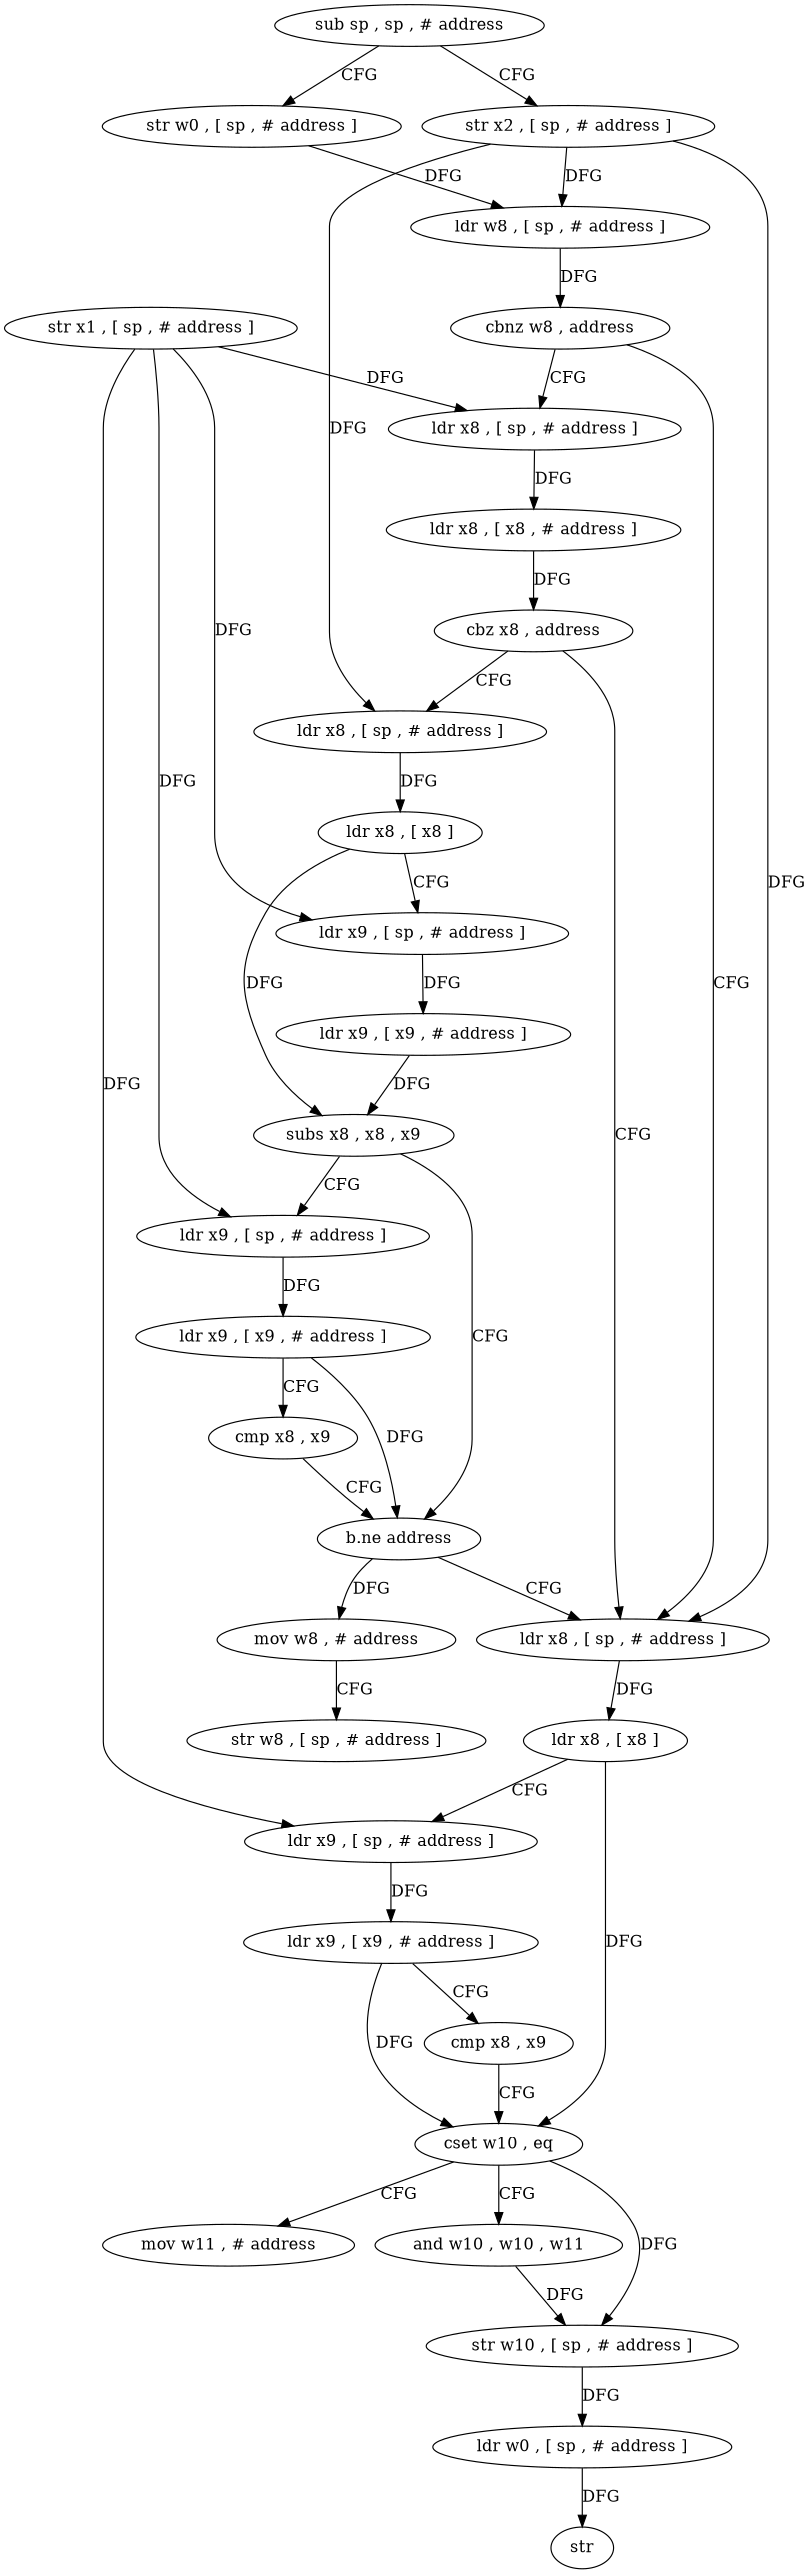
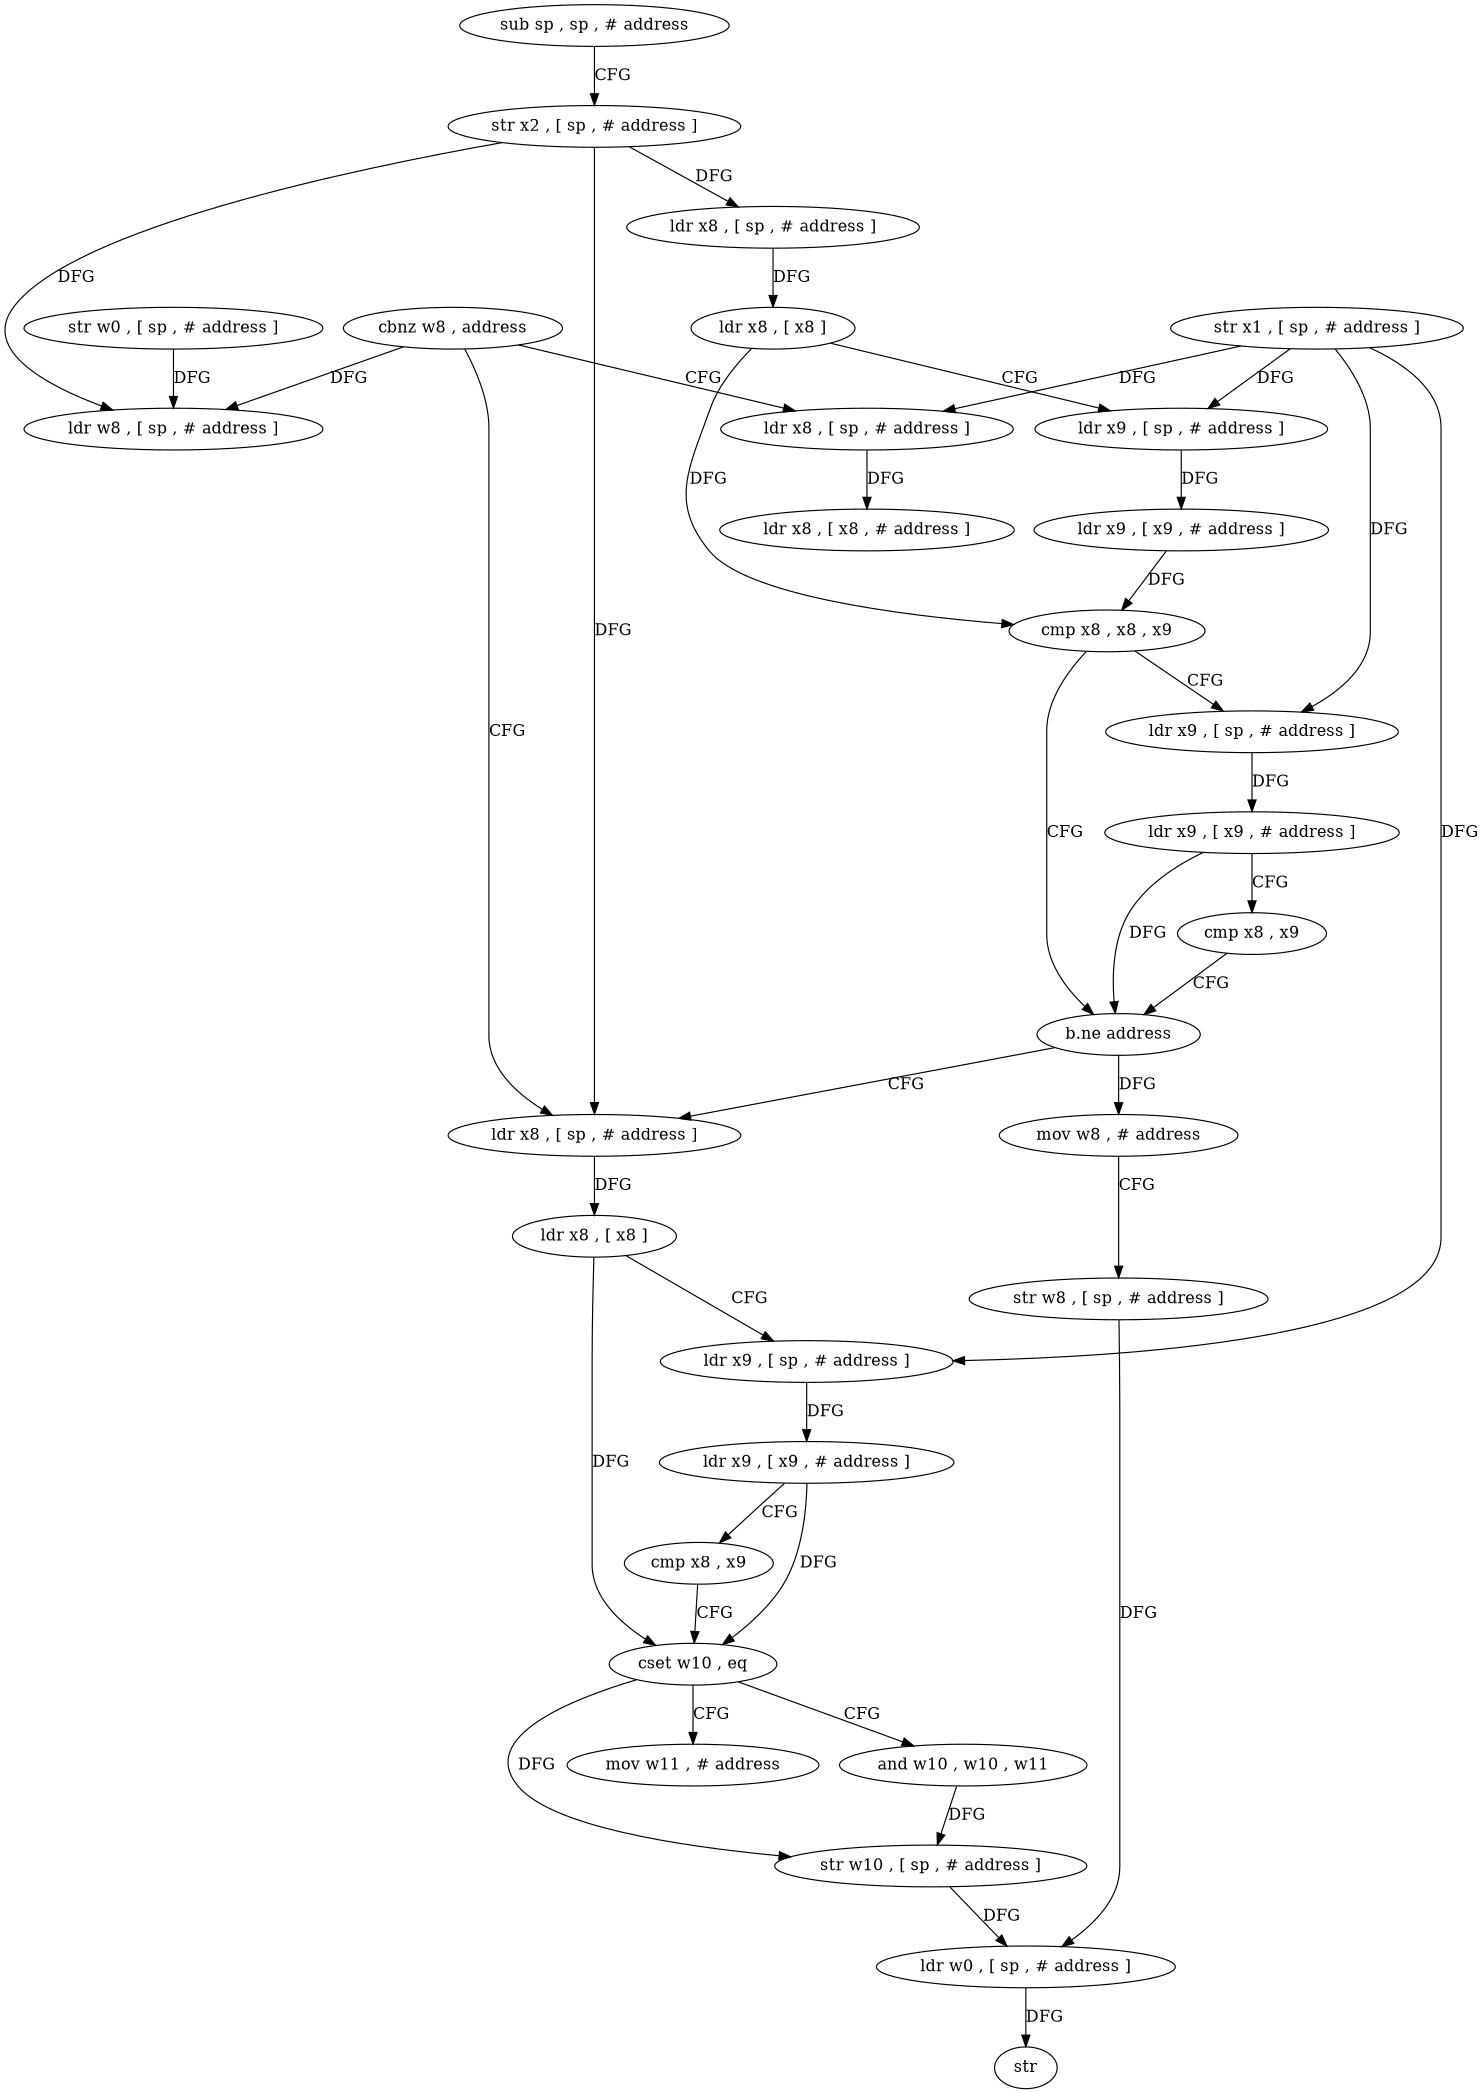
(336, 73) -> none
(560, 272) -> (320, 376)
(534, 631) -> none
(354, 1135) -> (1107, 631)
none -> (1120, 1639)
